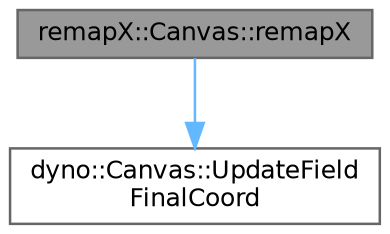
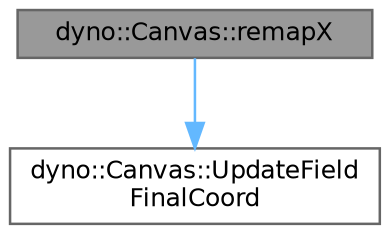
(195, 34) -> (195, 34)
